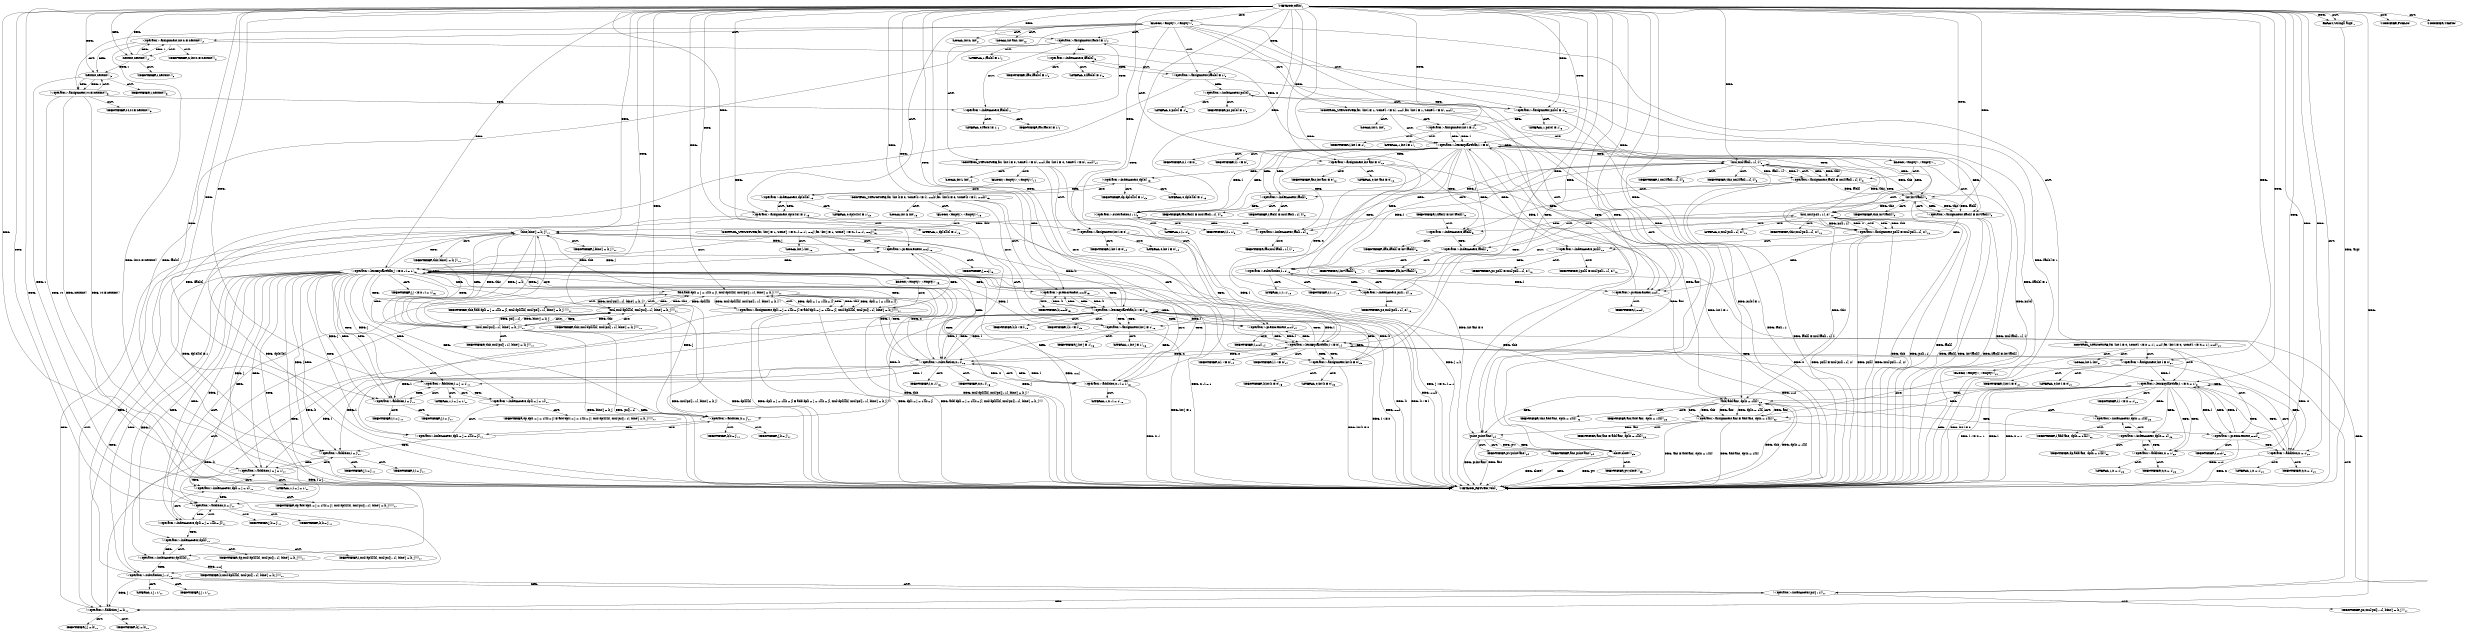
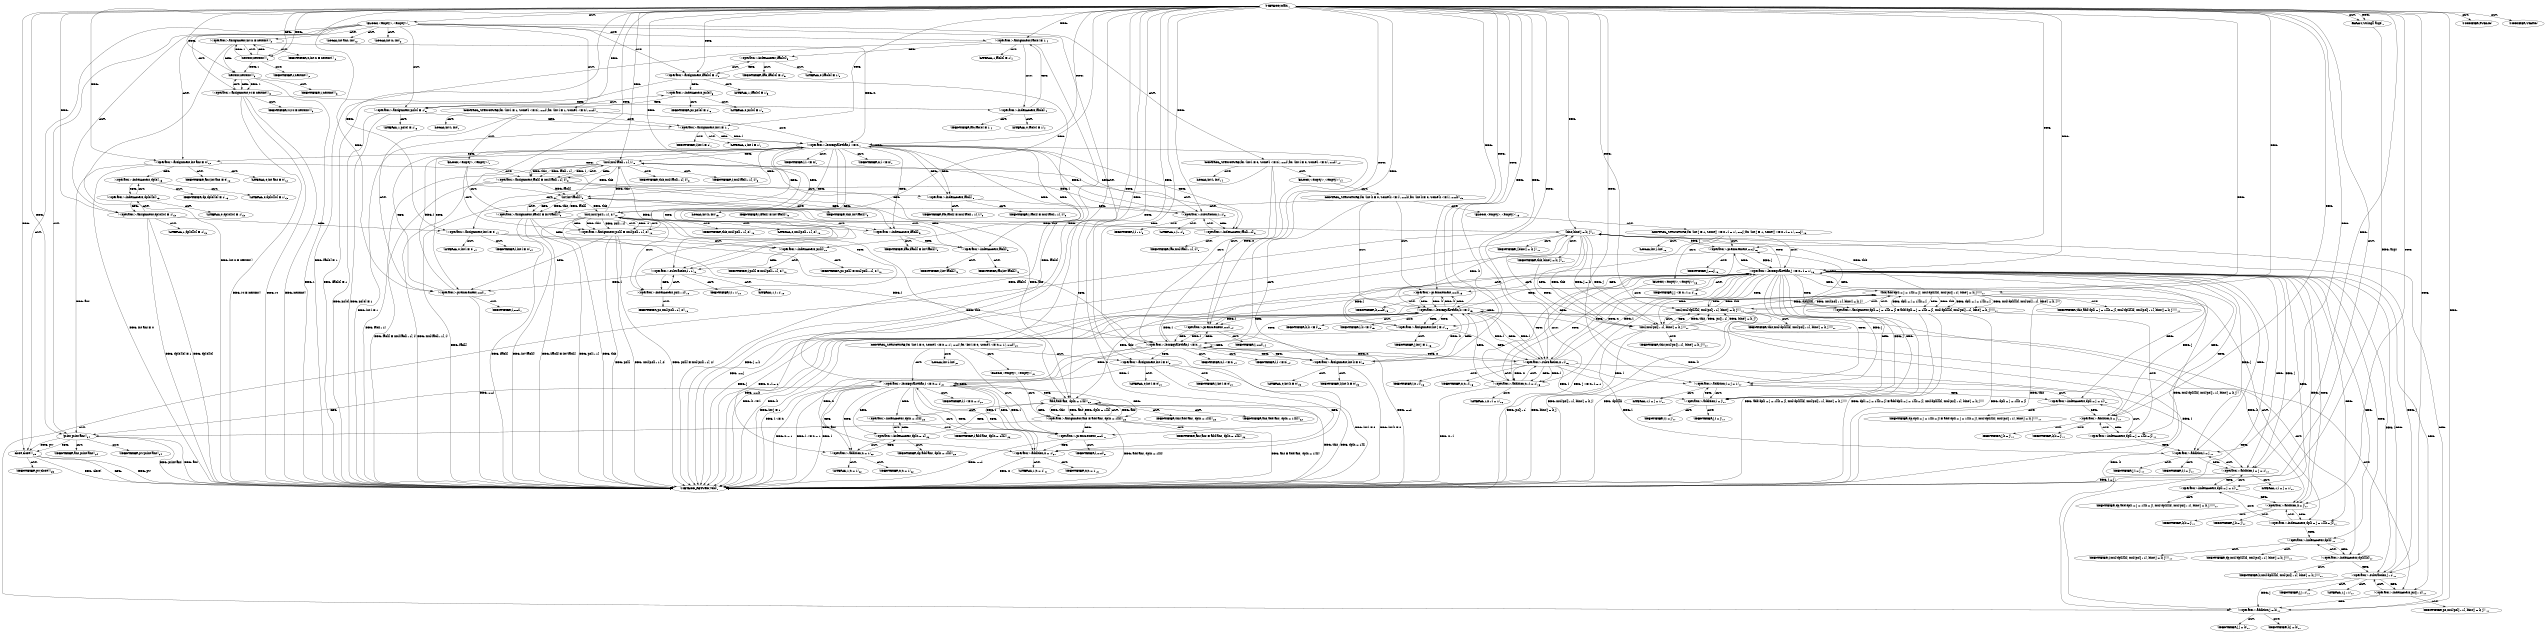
none -> (751, 93)
(1129, 345) -> none
(215, 567) -> (2322, 567)
